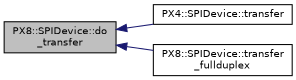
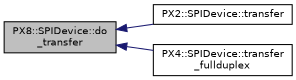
(223, 15) -> (223, 15)
(223, 60) -> (223, 60)
